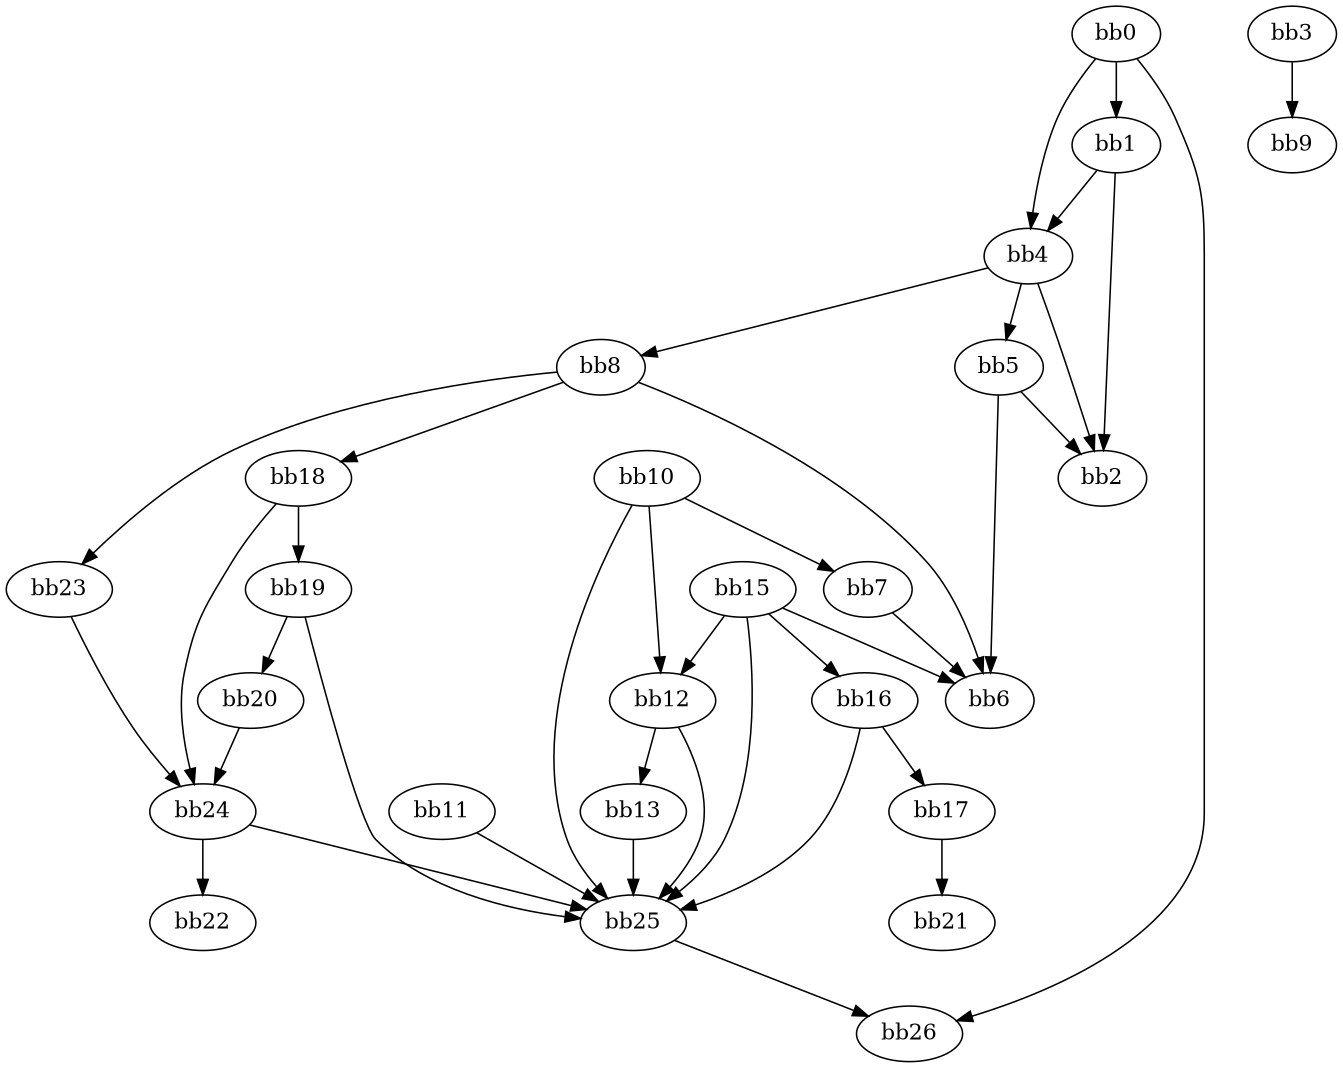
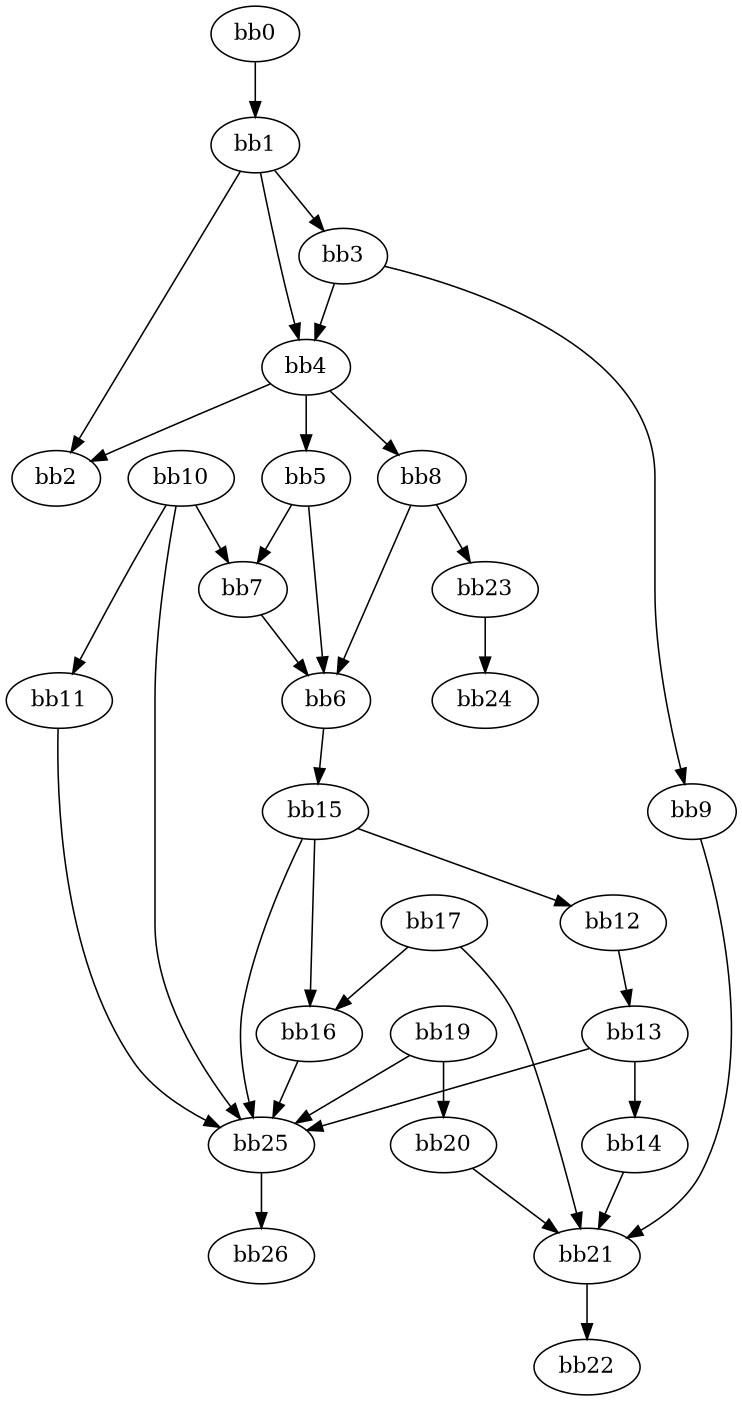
(1052, 131) -> (327, 304)
none -> (294, 195)
(1045, 417) -> (278, 527)
(299, 478) -> none
(654, 582) -> (122, 582)
(1204, 593) -> none
(861, 642) -> (322, 749)
(230, 749) -> (509, 1196)
(899, 750) -> (378, 973)
(704, 809) -> none
(378, 857) -> none
(203, 860) -> (587, 1304)
none -> (730, 1049)
none -> (635, 1145)
